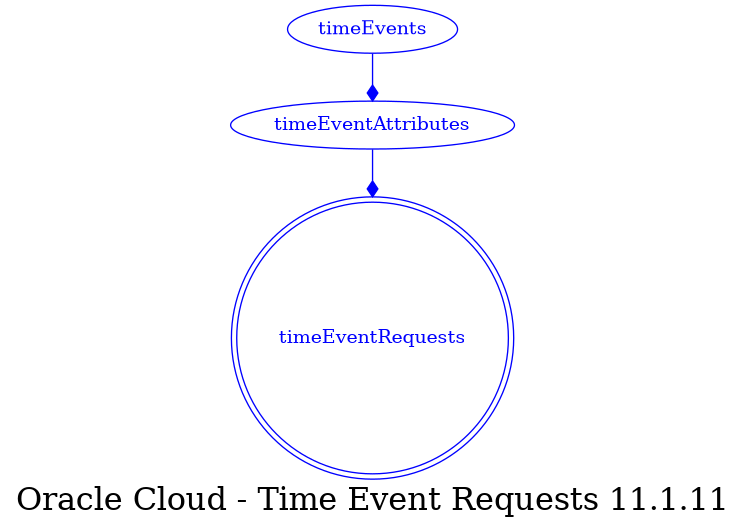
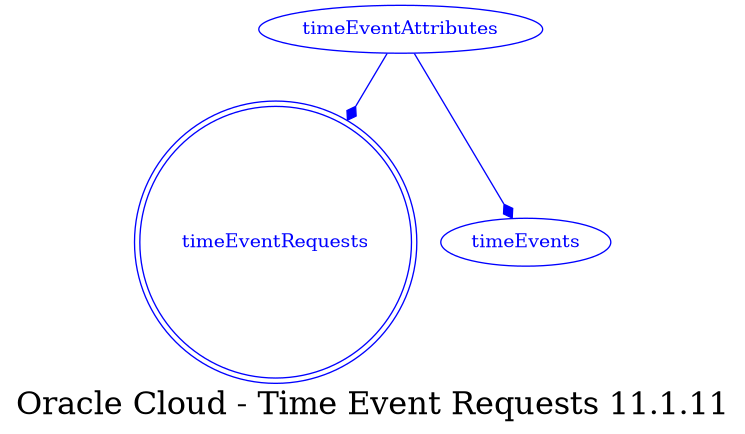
(373, 69) -> (459, 129)
